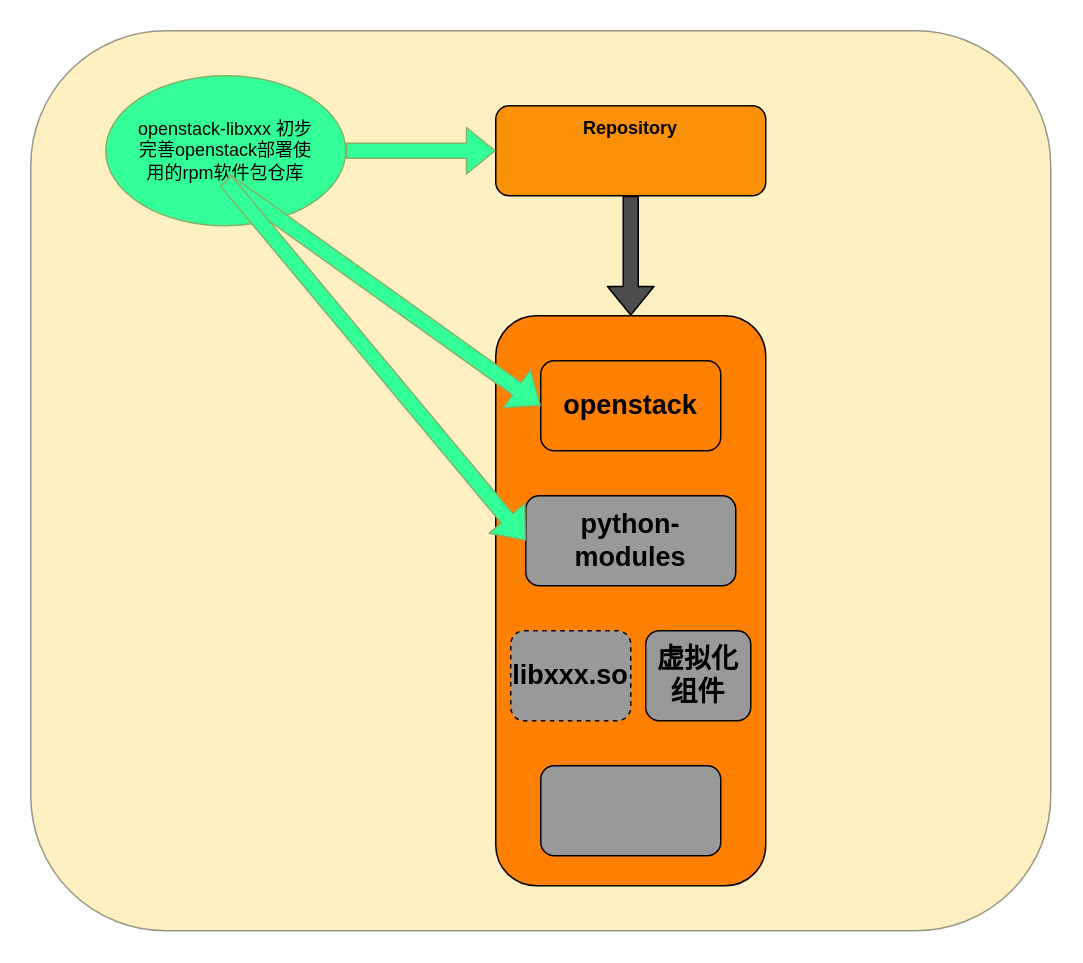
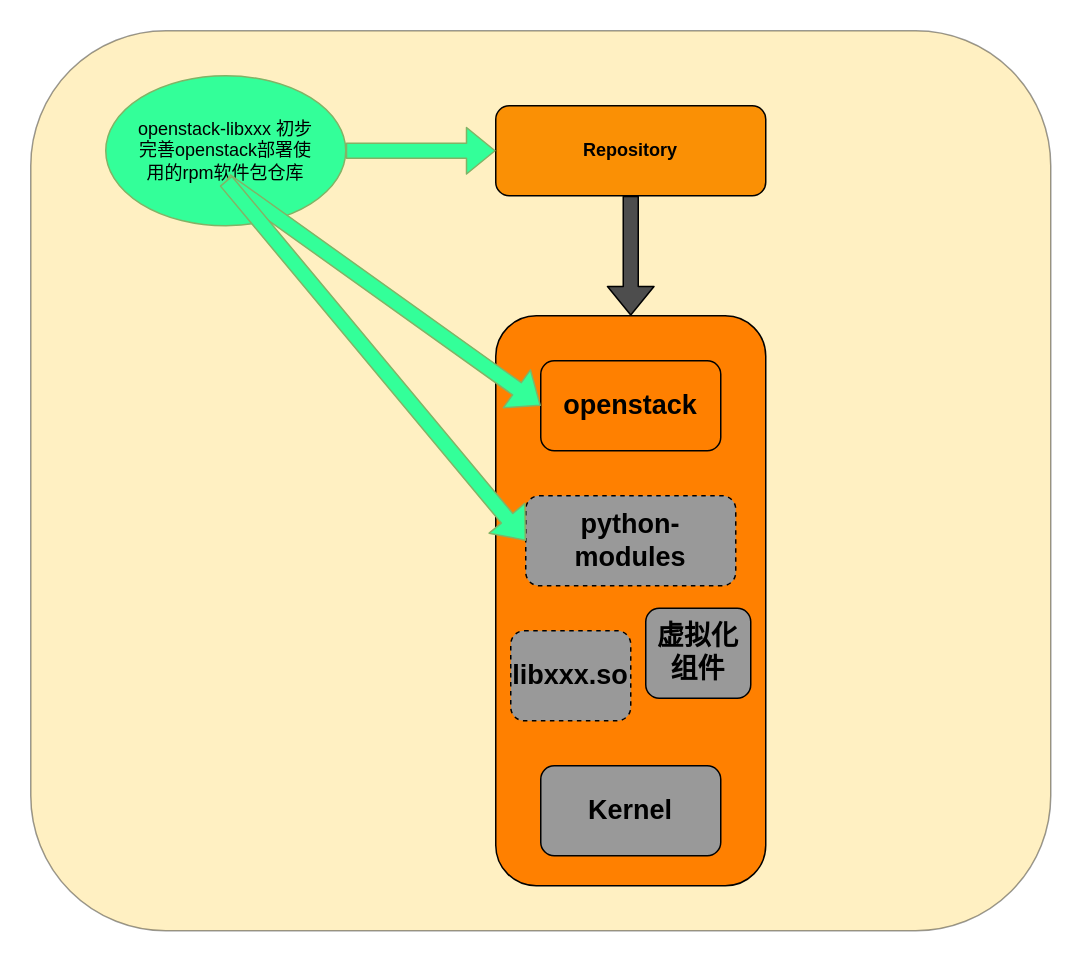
(631, 128) -> (631, 151)
(631, 541) -> (631, 541)
(698, 676) -> (698, 653)
none -> (631, 811)
